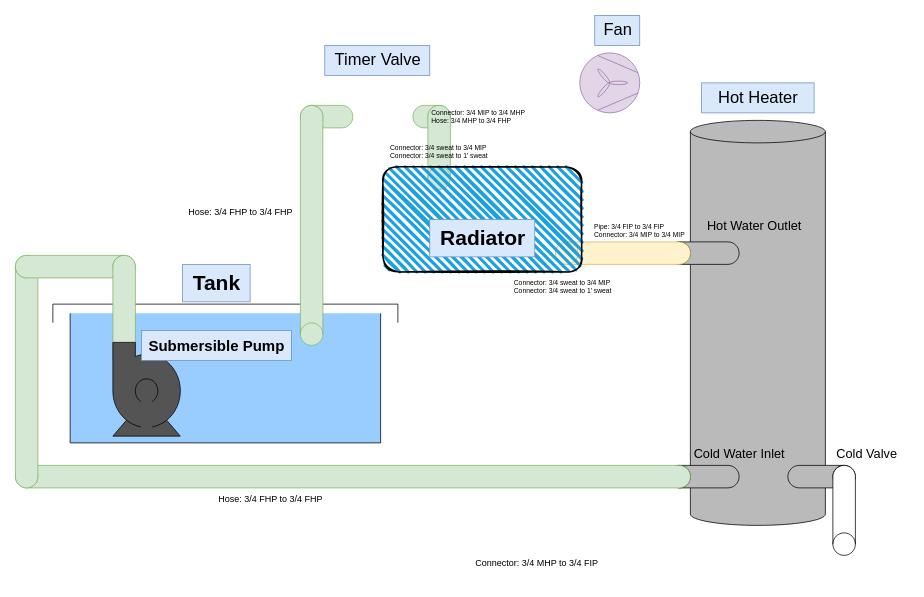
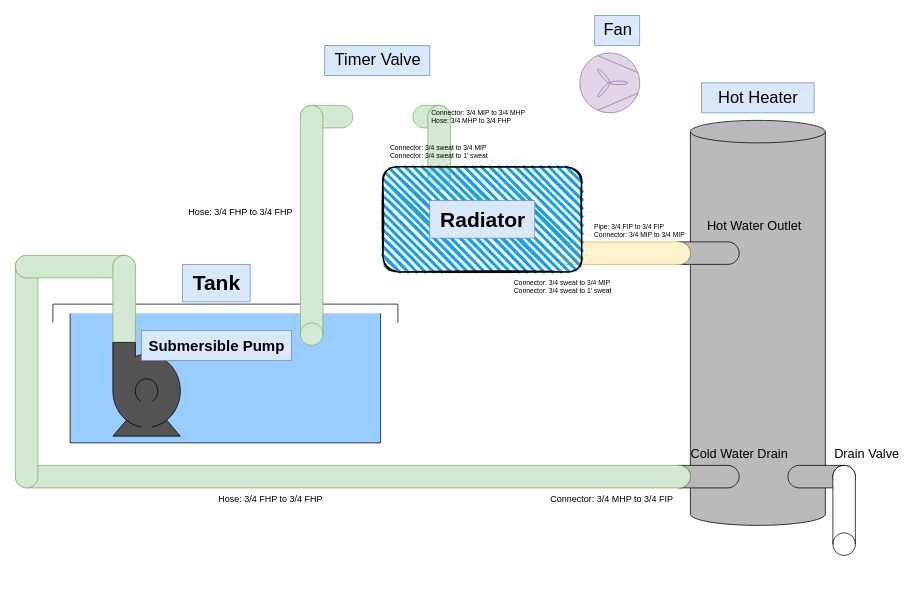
(482, 238) -> (482, 219)
(740, 454) -> (740, 454)
(867, 454) -> (867, 454)
(537, 563) -> (612, 499)
